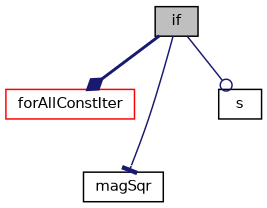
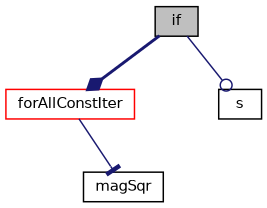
(154, 101) -> (95, 143)
